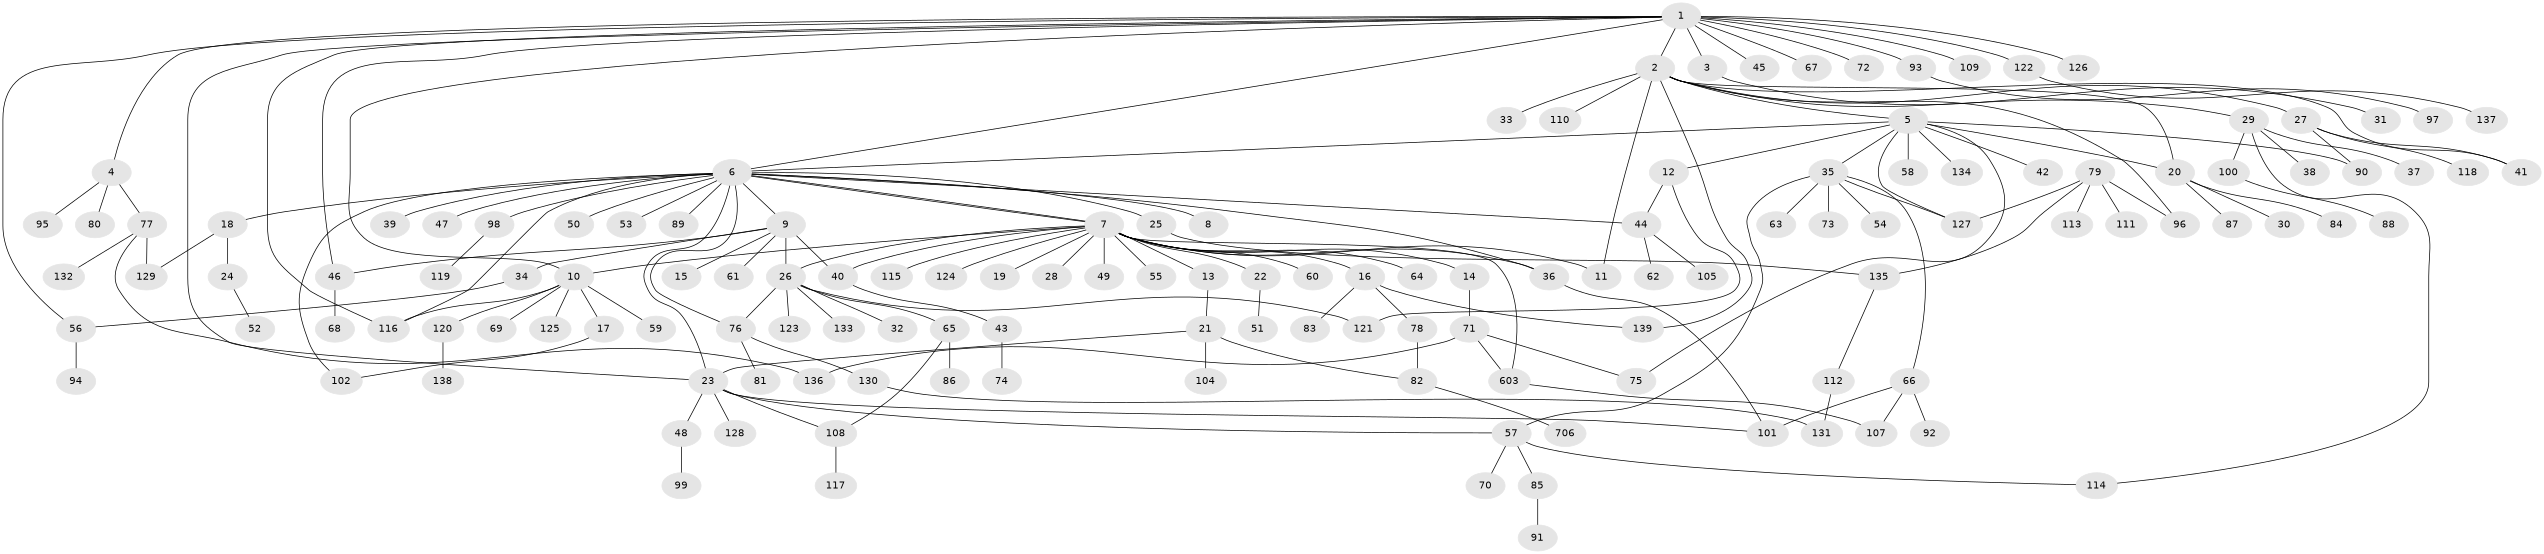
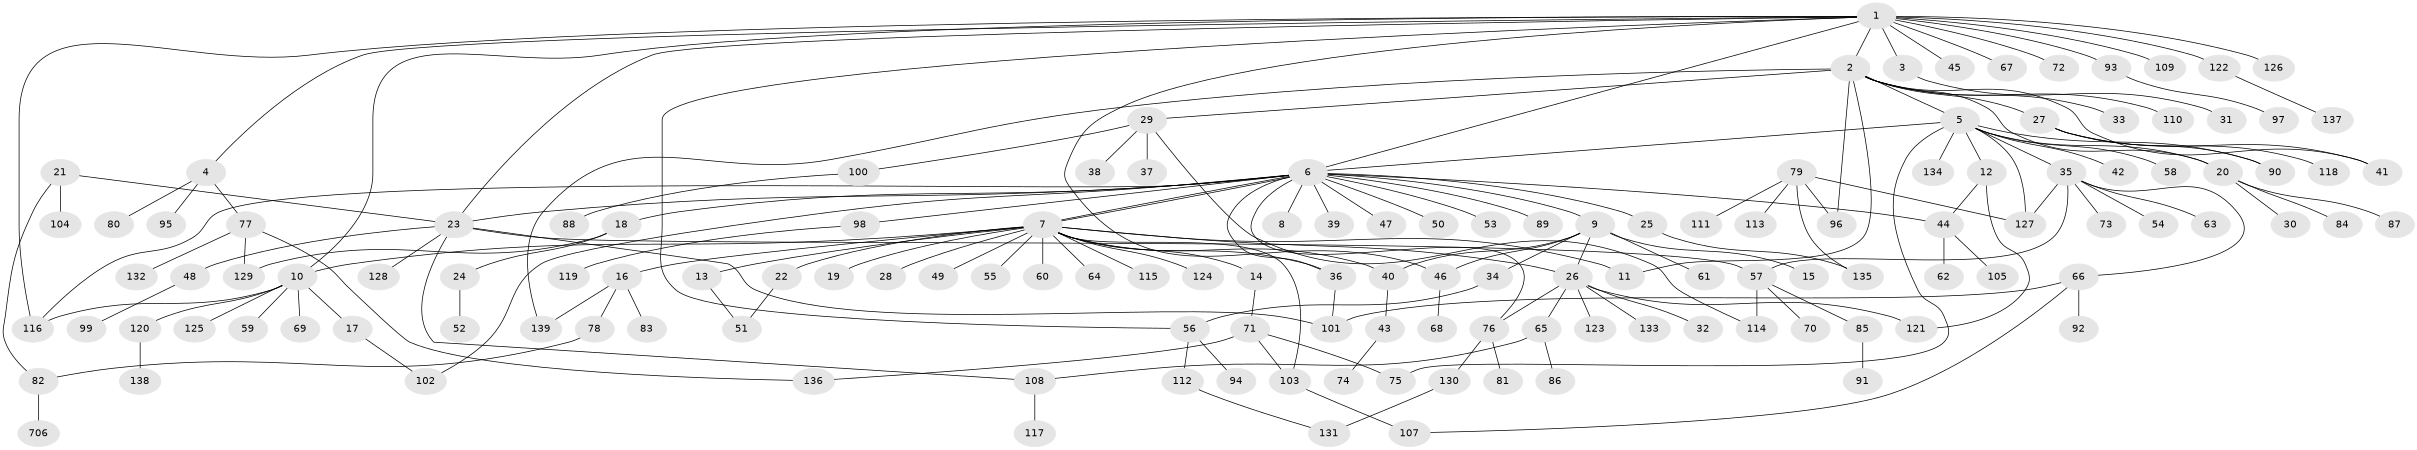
(1207, 303) -> (719, 299)
(1856, 329) -> (1186, 355)
(1509, 381) -> (1290, 381)
